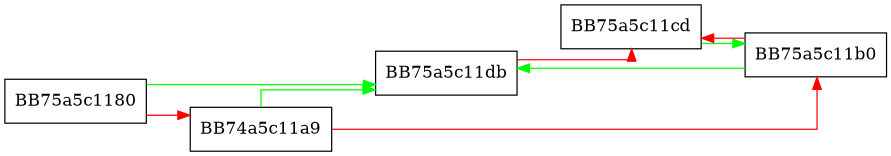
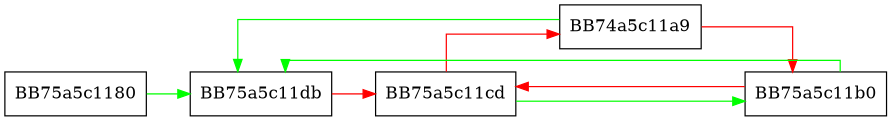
(162, 115) -> (478, 34)
